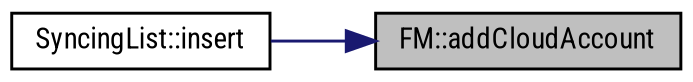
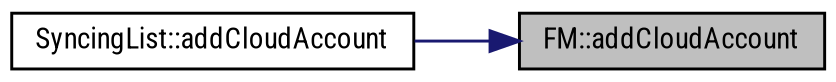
(141, 41) -> (213, 41)
